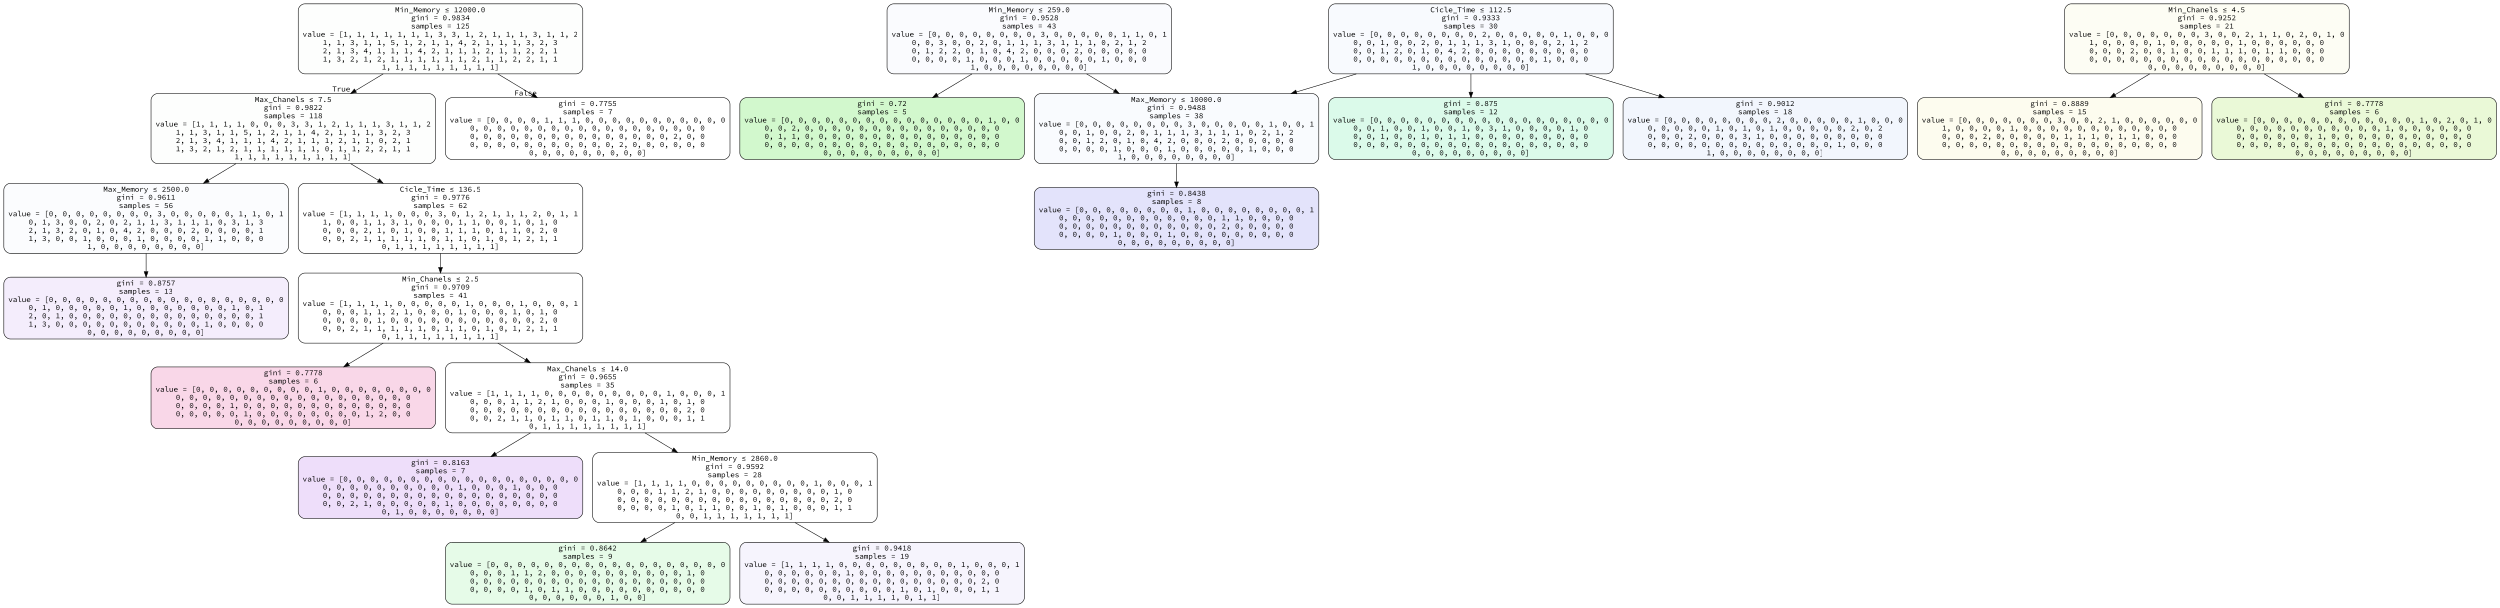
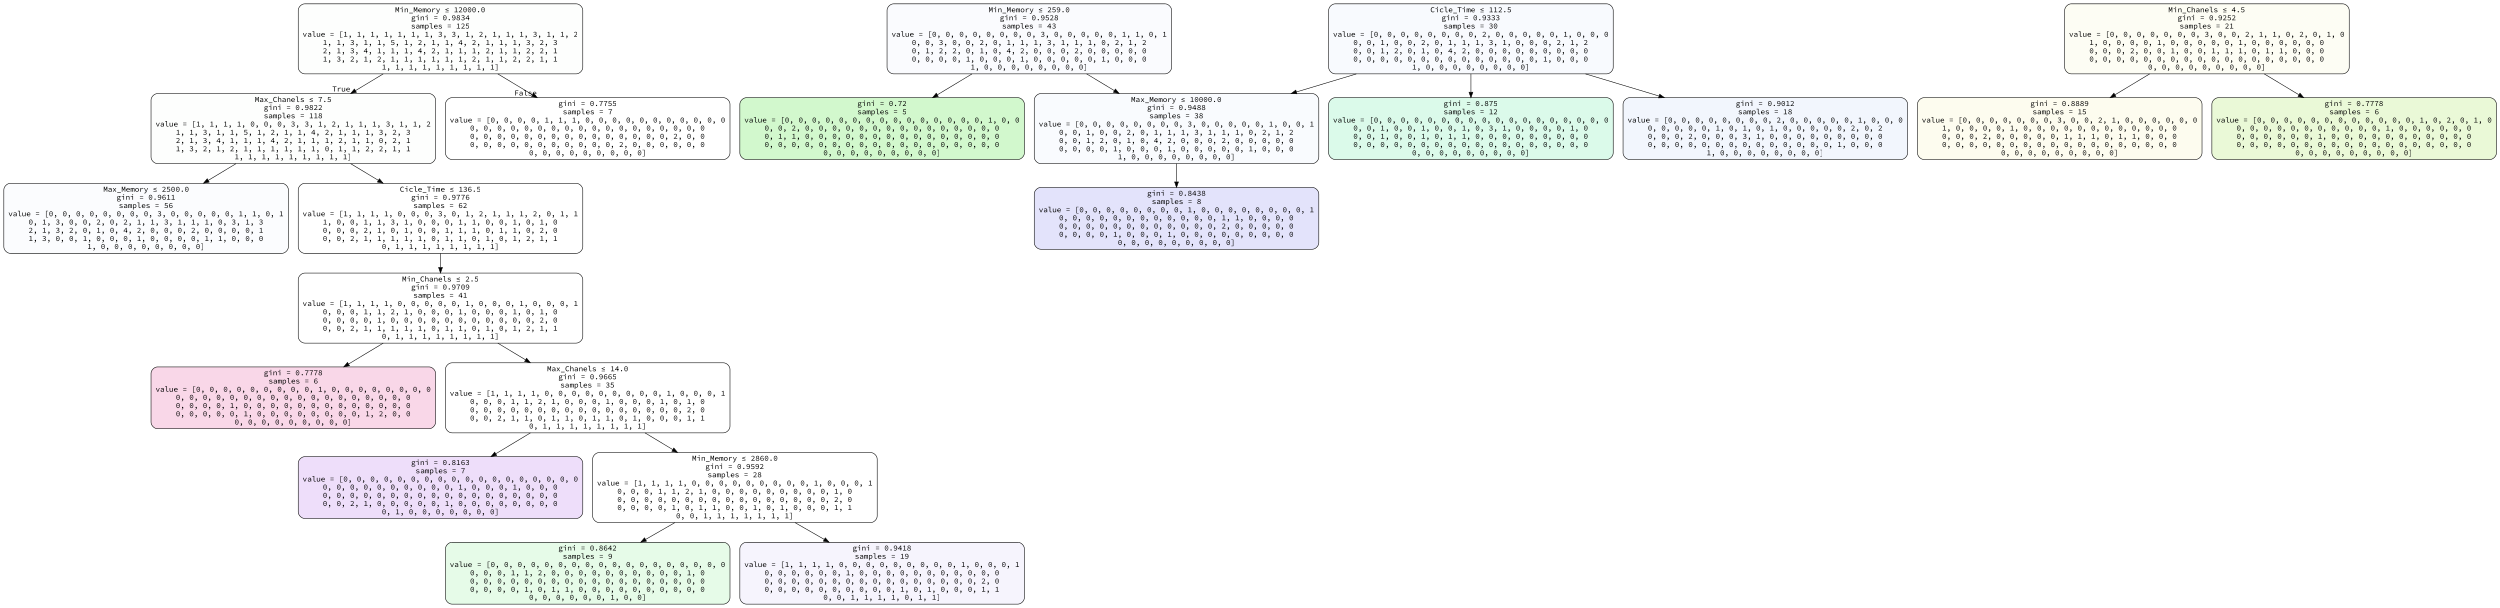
(146, 308) -> none
(588, 377) -> (588, 377)
